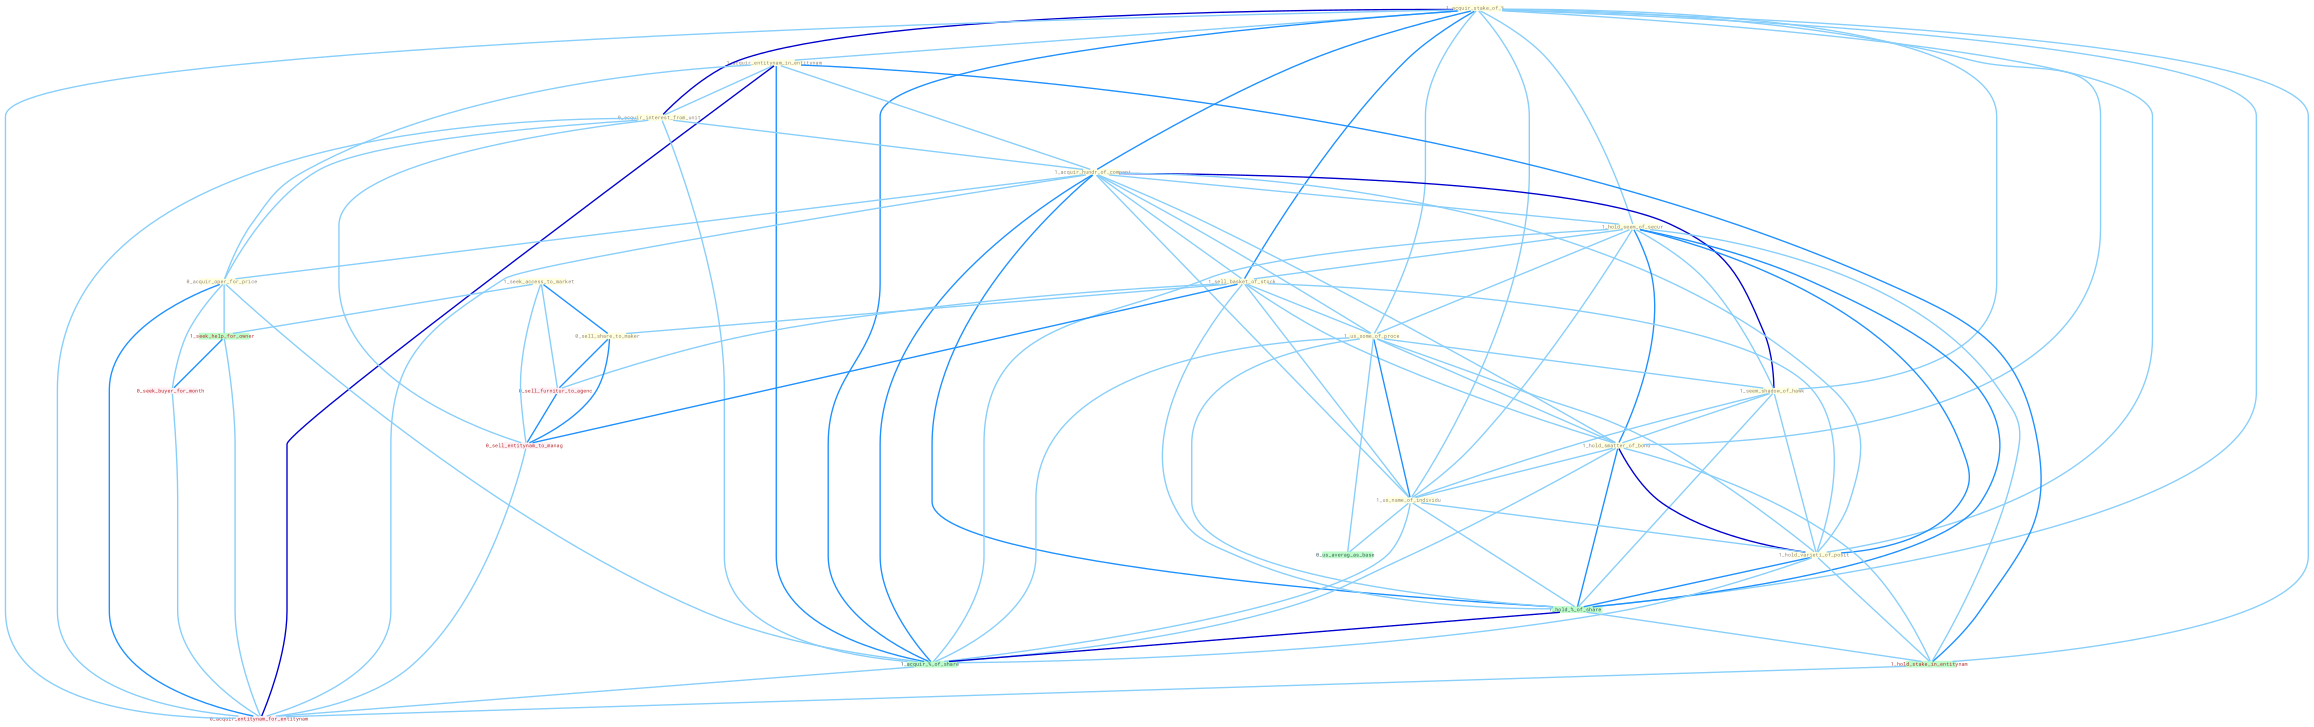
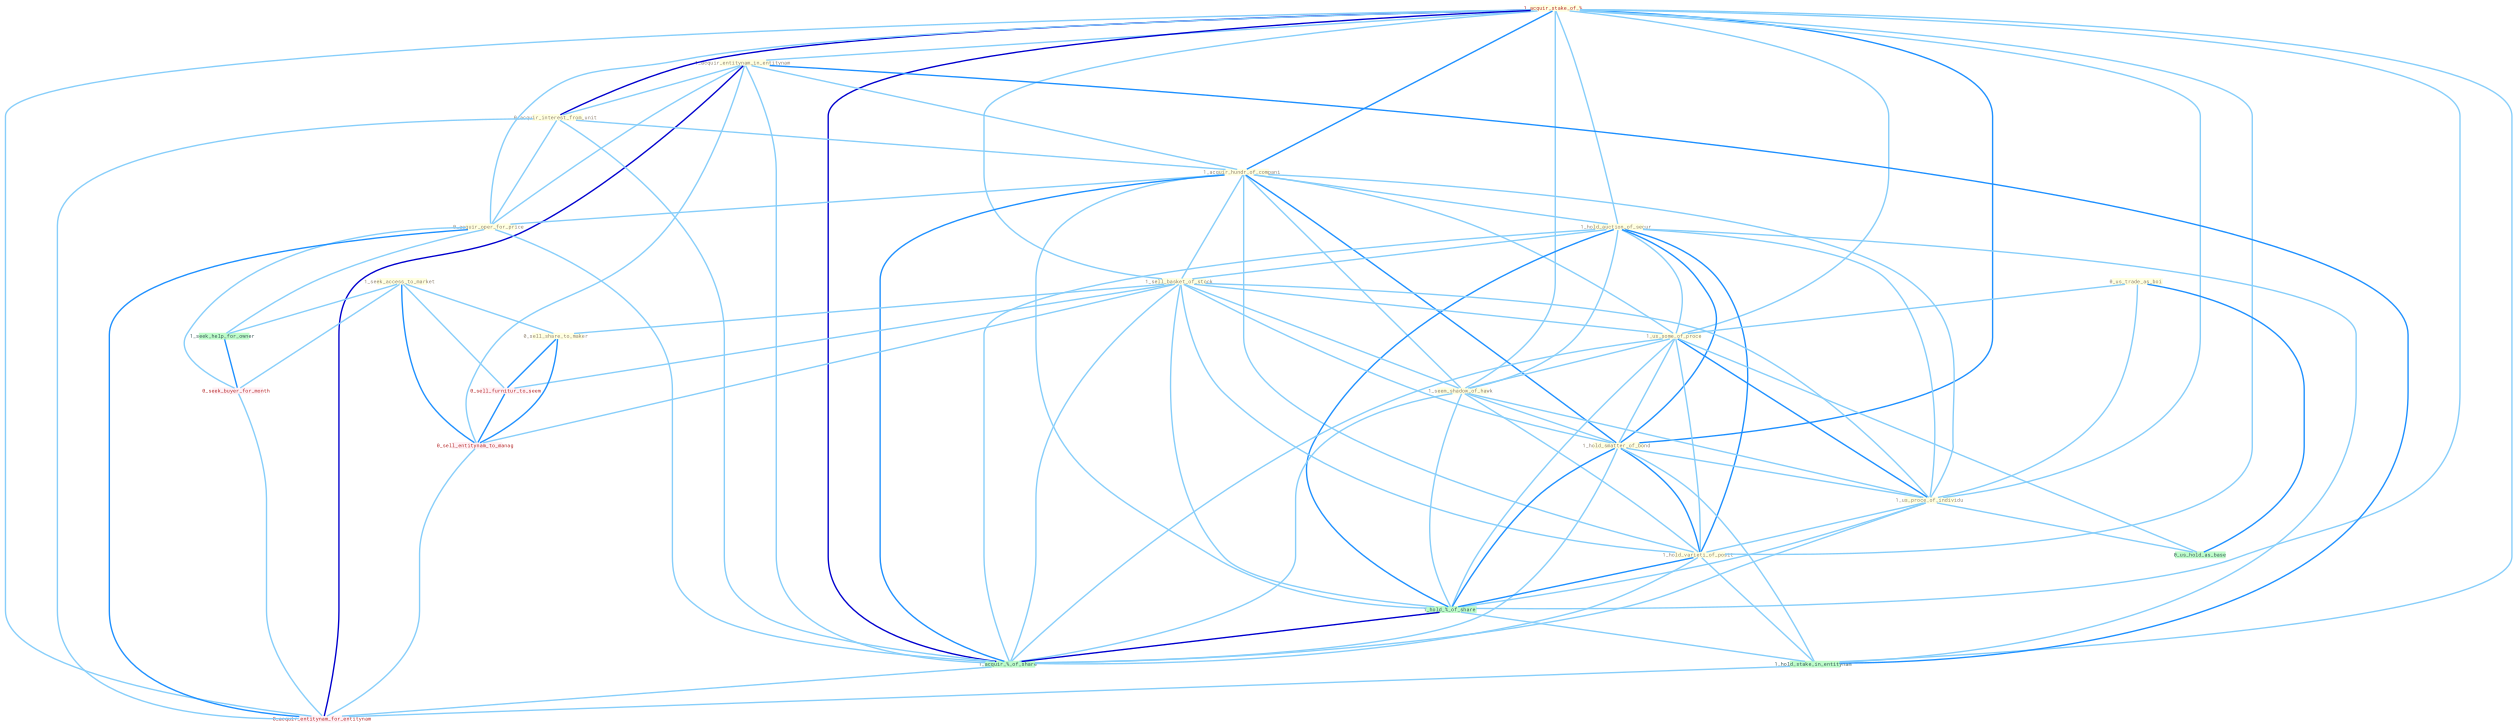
(1477, 8) -> (1555, 8)
none -> (960, 32)
(880, 121) -> (883, 81)
(2101, 134) -> (1993, 197)
(1339, 138) -> (1115, 64)
(1499, 190) -> (1353, 281)
(344, 215) -> (615, 272)
(1633, 227) -> (1618, 227)
(523, 273) -> none
none -> (2137, 282)
(1361, 302) -> (1451, 320)
(576, 309) -> (480, 309)
(224, 336) -> (224, 336)
none -> (320, 336)
none -> (1322, 336)
(522, 363) -> (415, 375)
(885, 364) -> (846, 360)
(558, 391) -> (506, 391)
(776, 409) -> (776, 436)
none -> (1045, 450)
(1410, 500) -> (1930, 500)
(1698, 523) -> (1673, 491)
(235, 529) -> none
(1048, 551) -> (1067, 449)
(1348, 555) -> (2200, 555)
none -> (1292, 564)
(1931, 664) -> (1815, 664)
